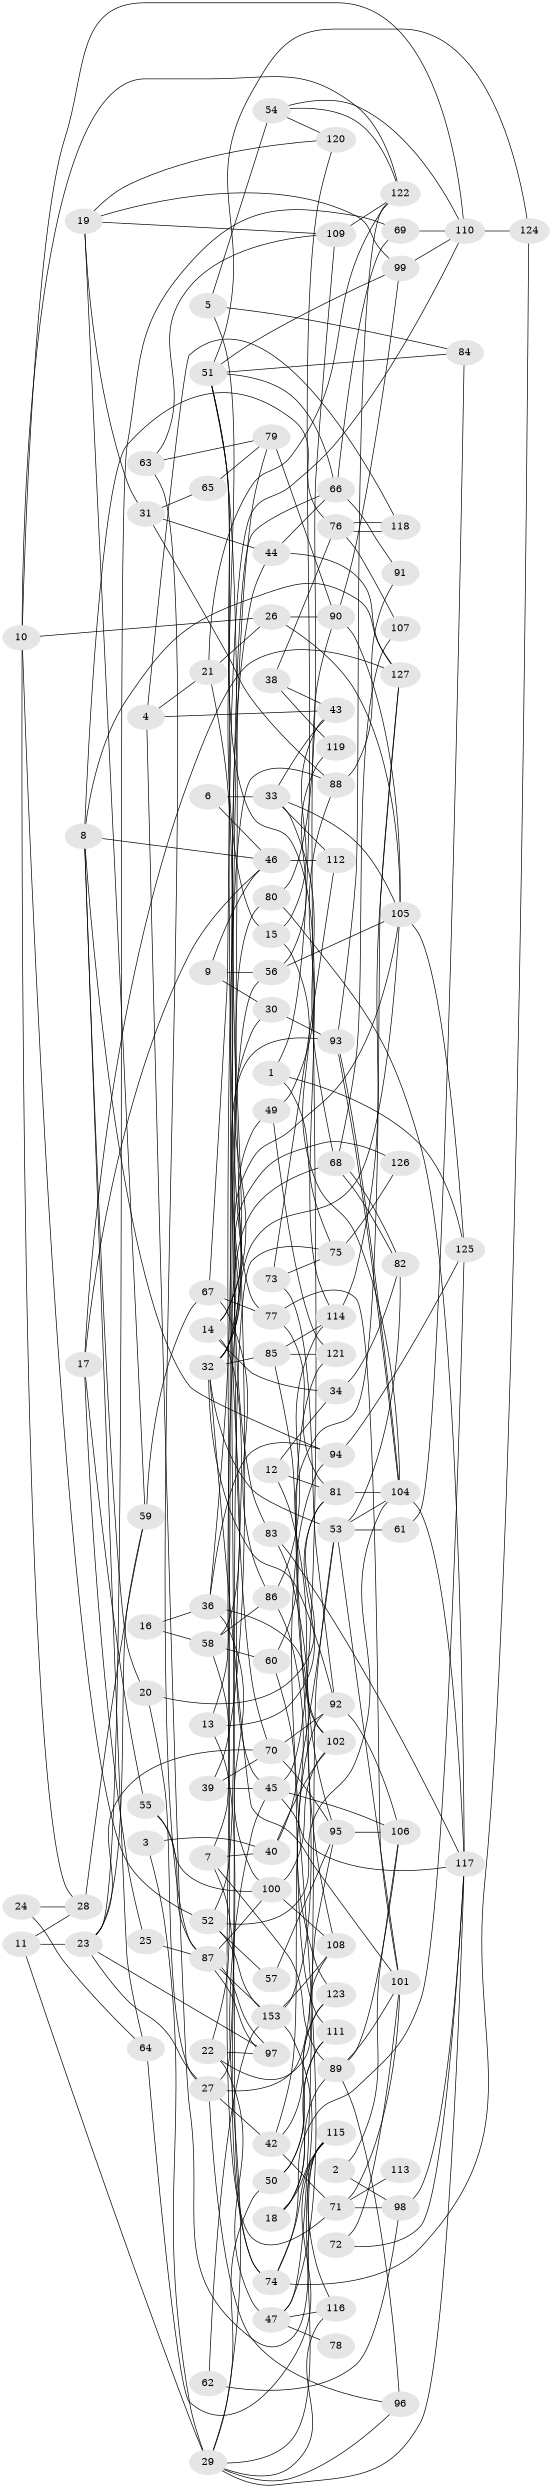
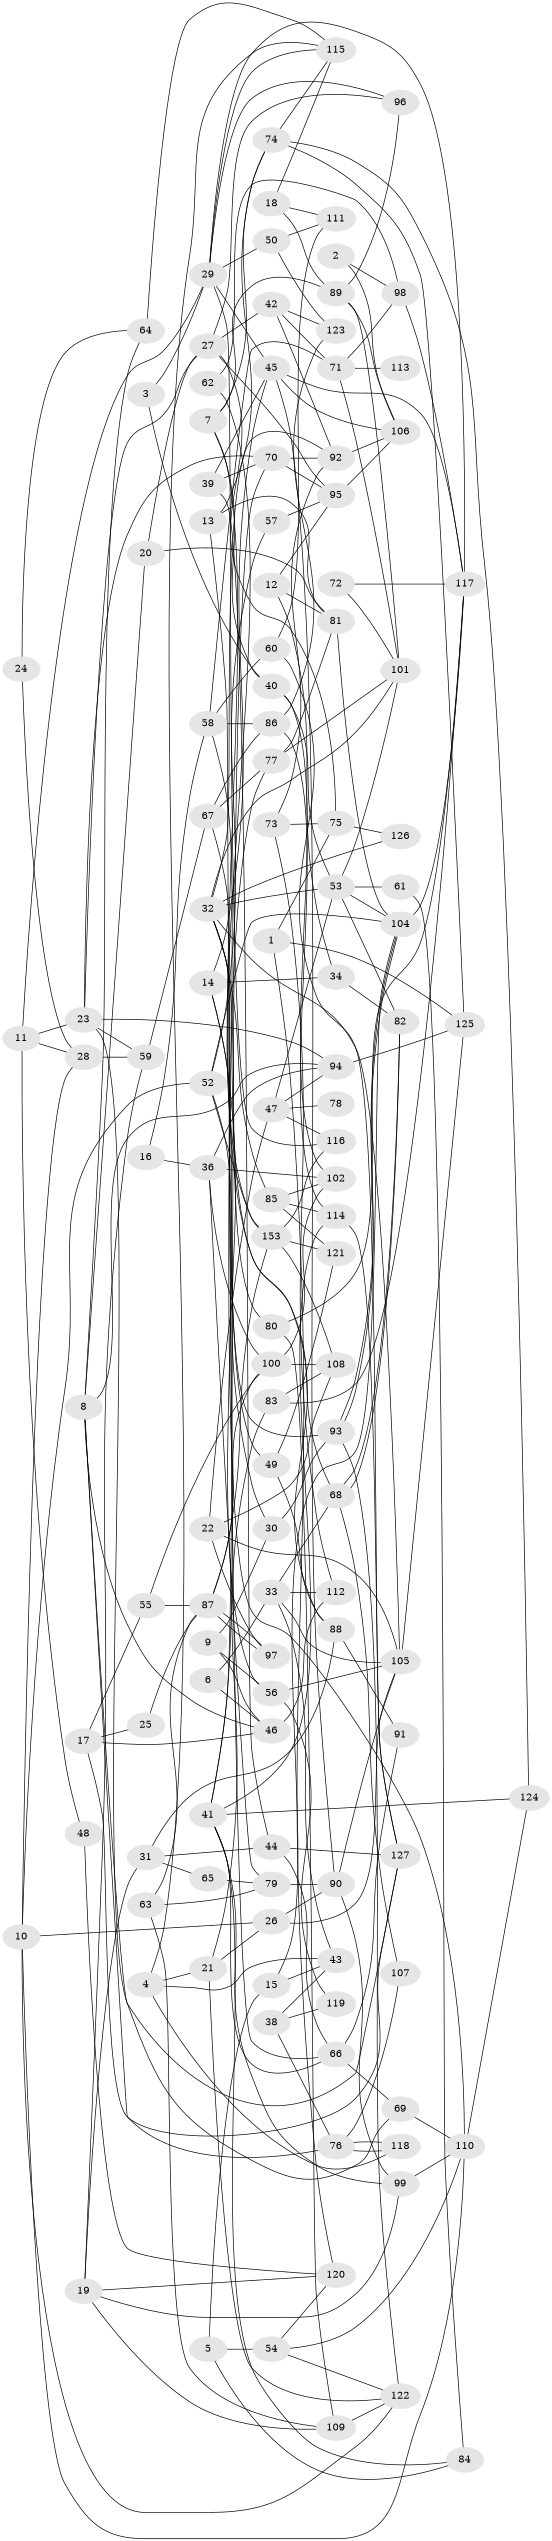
(208, 374) -> (208, 1815)
none -> (84, 1834)
(166, 1992) -> (210, 1025)
